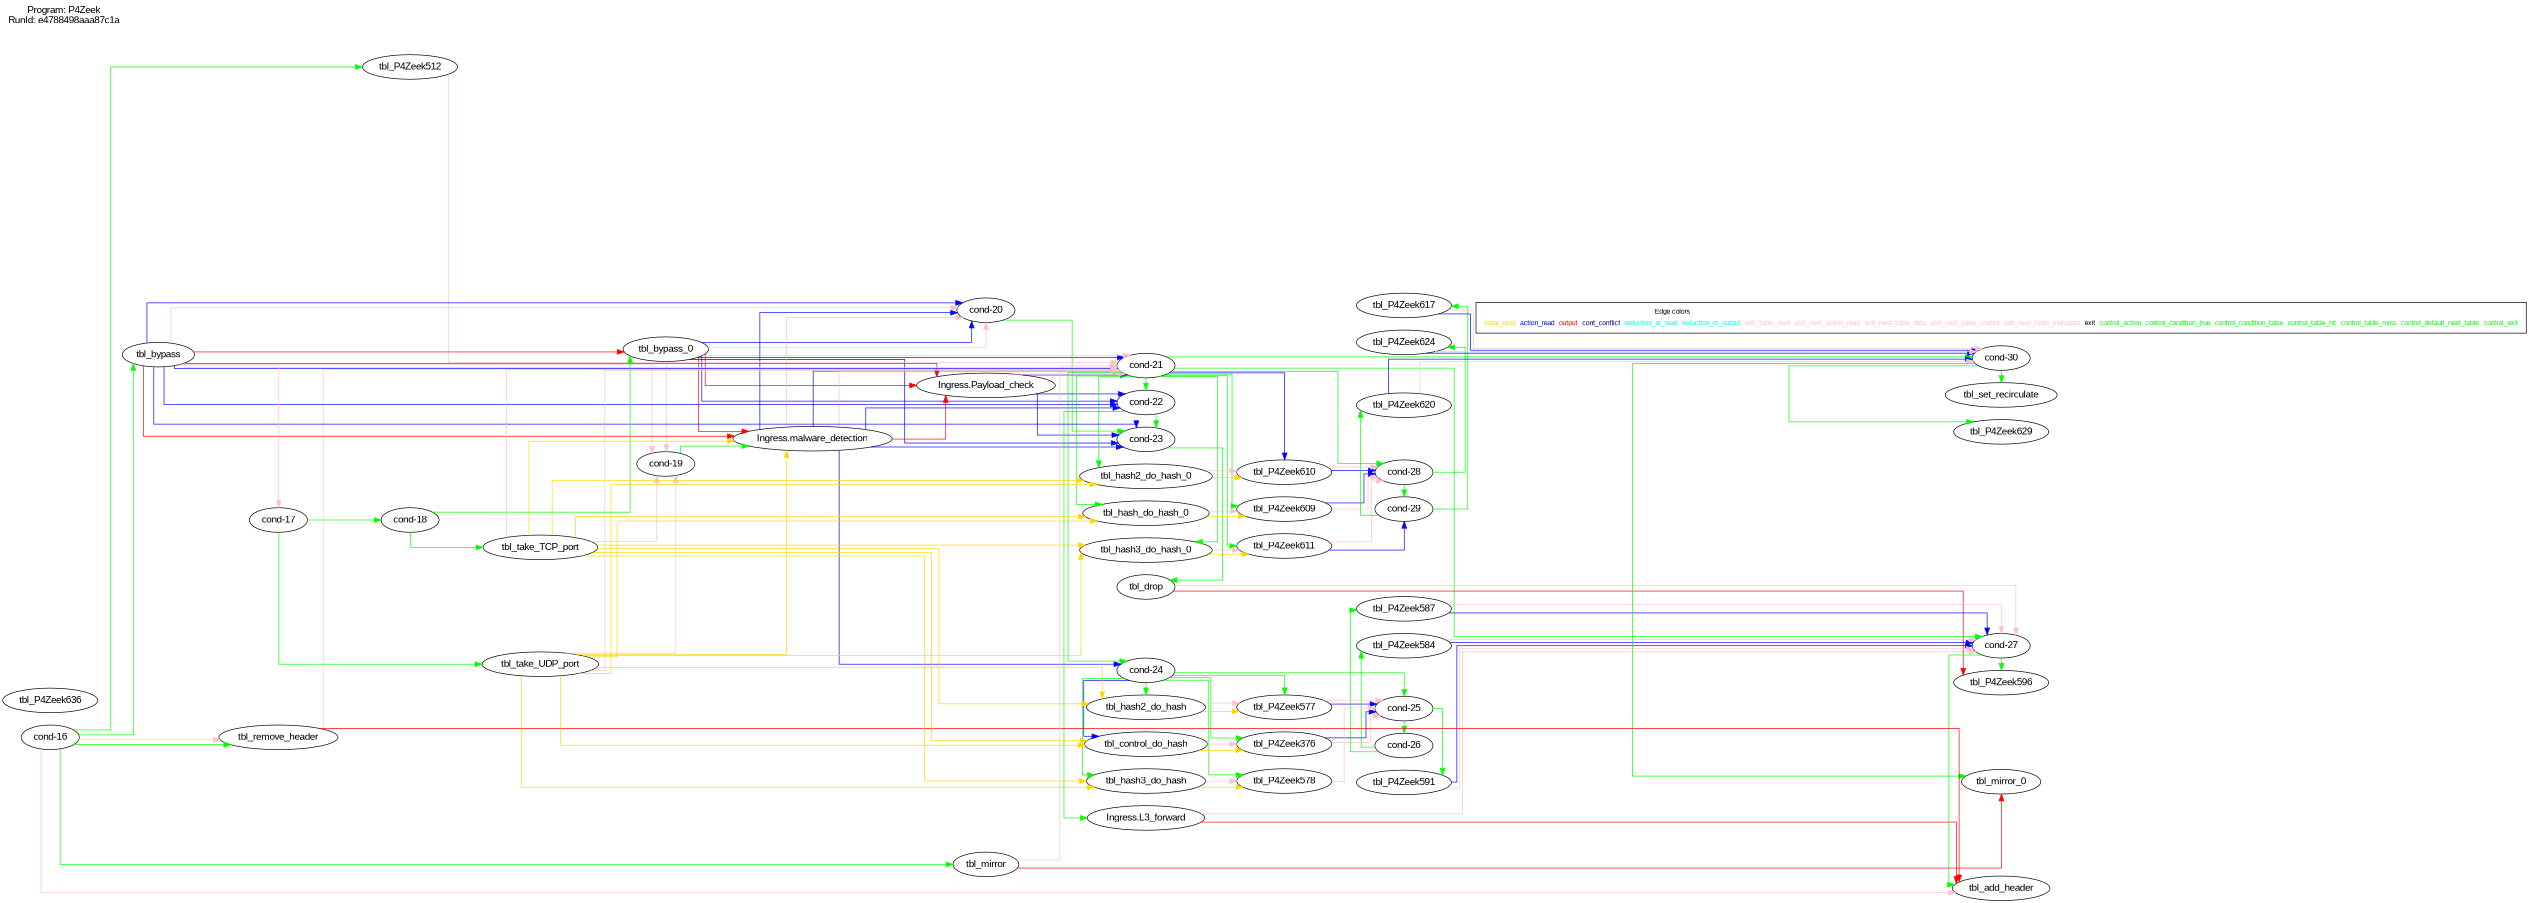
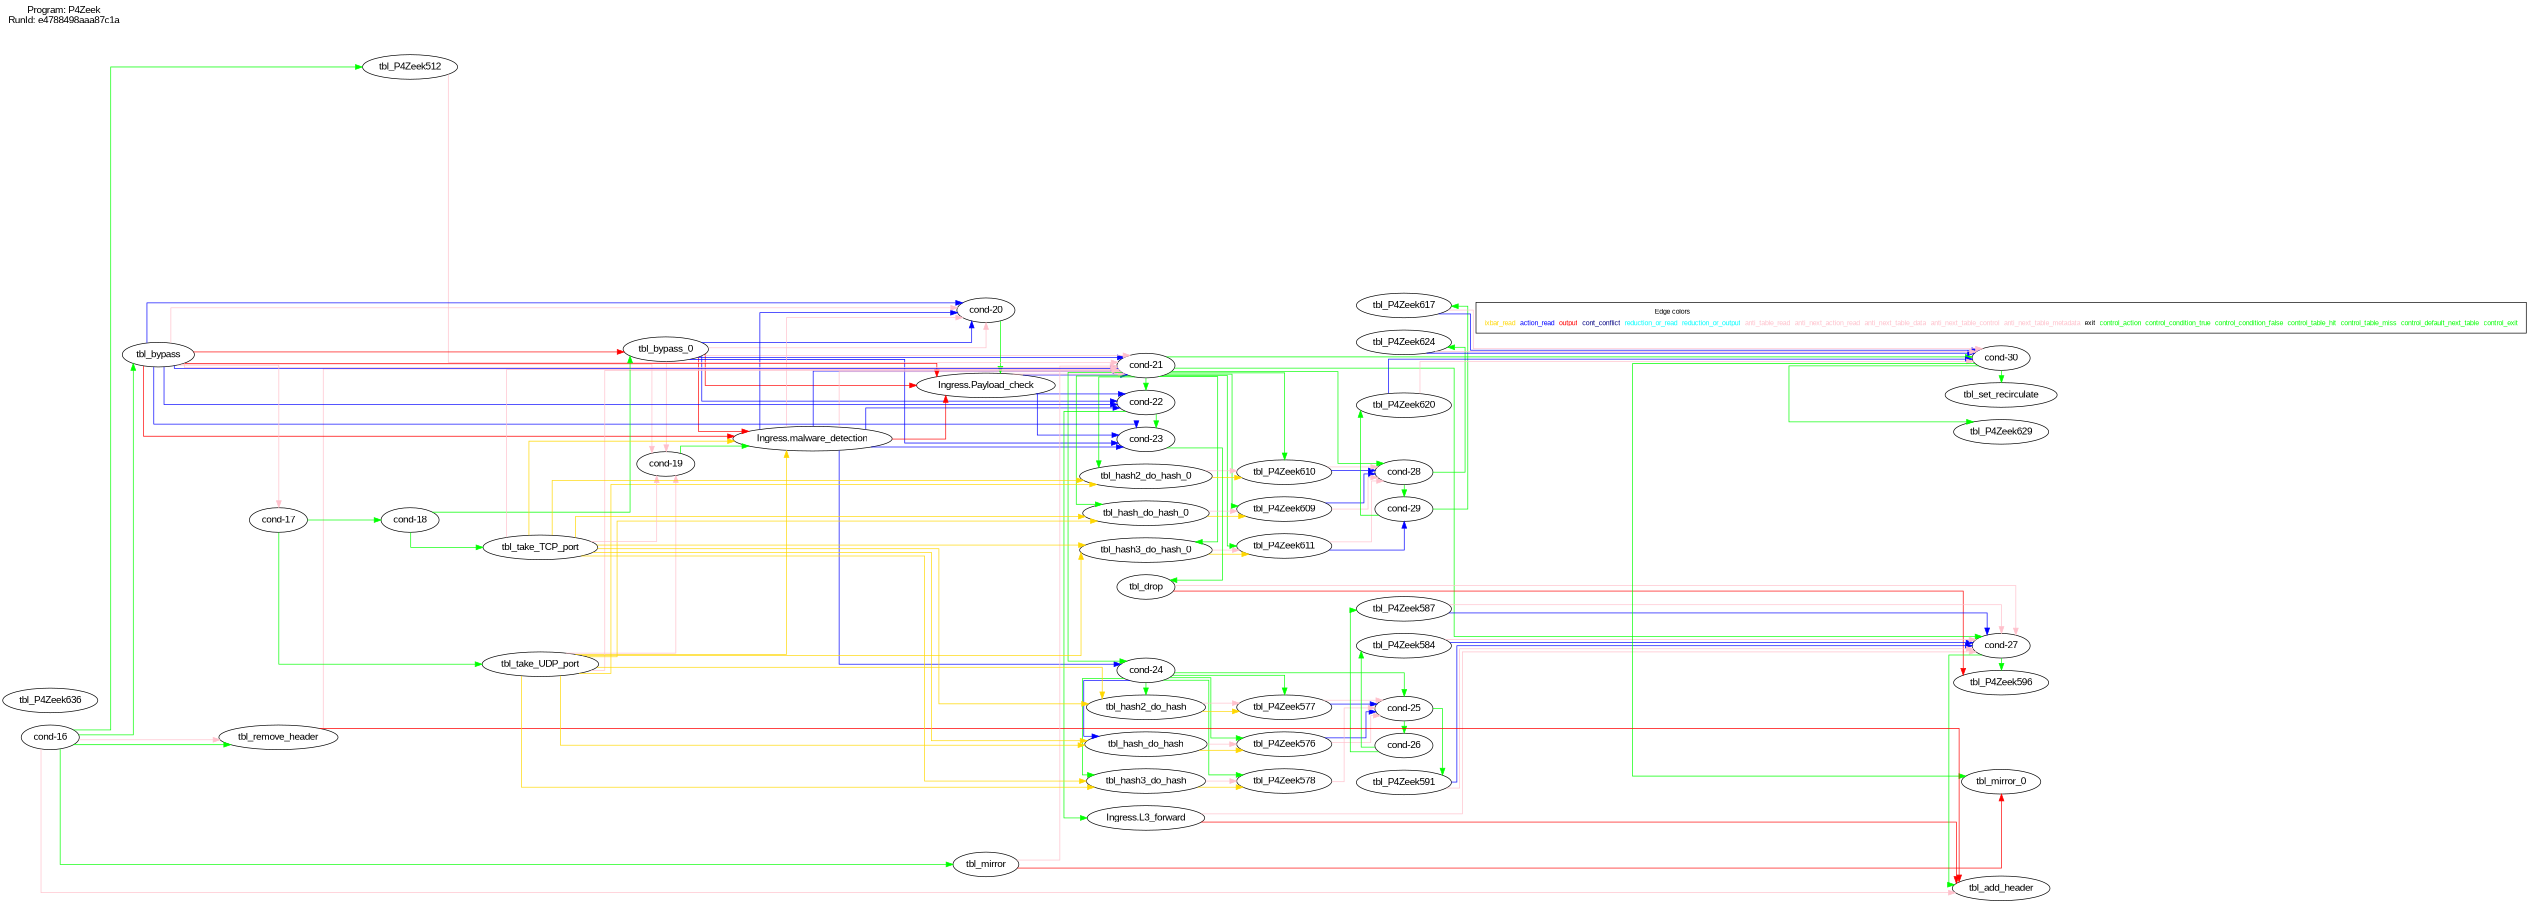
(1072, 347) -> (1000, 344)
(1285, 380) -> (1285, 380)
(1146, 744) -> (1146, 744)
(1284, 744) -> (1284, 744)
